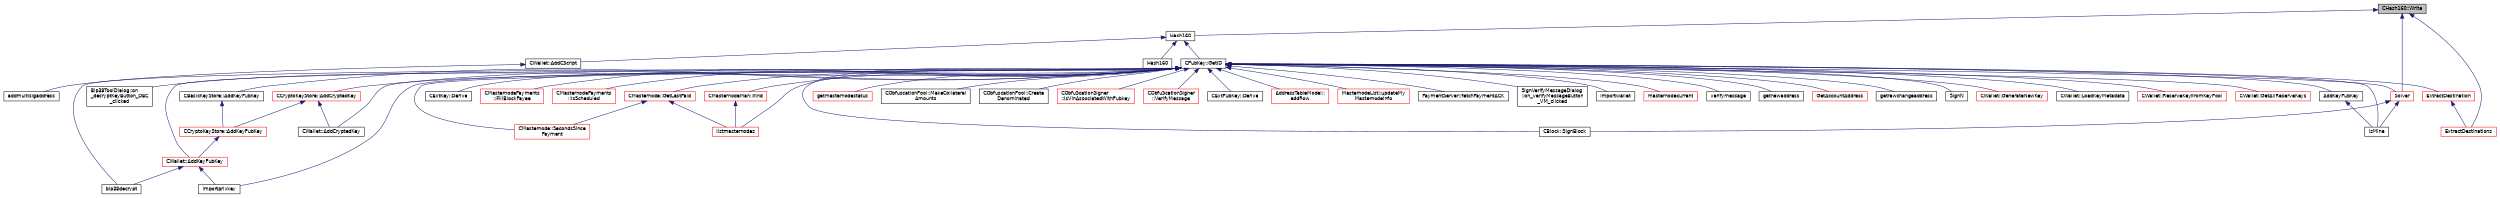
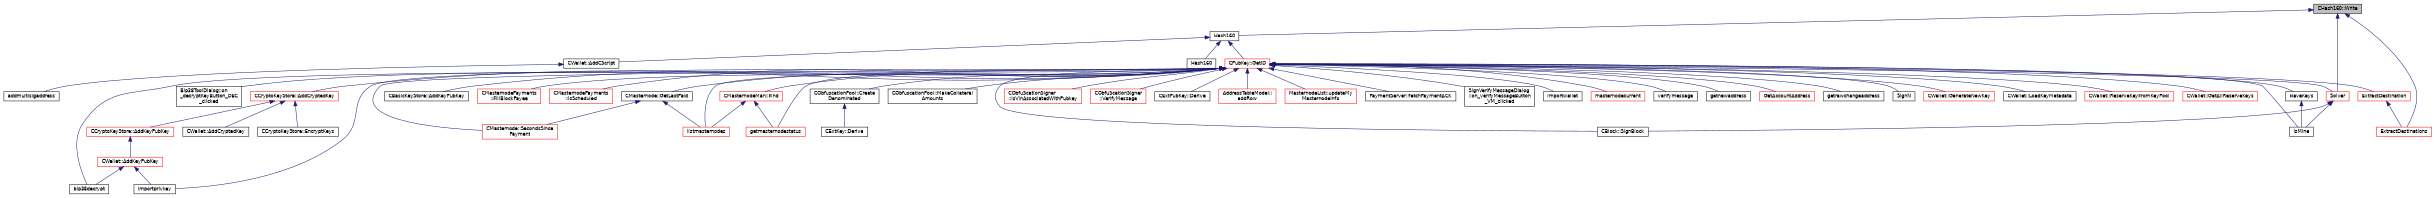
(1203, 64) -> (1247, 64)
(635, 71) -> none
(816, 72) -> (845, 118)
(749, 73) -> none
(660, 96) -> (657, 96)
(2341, 96) -> (2301, 96)
(223, 116) -> none
none -> (765, 116)
none -> (298, 132)
